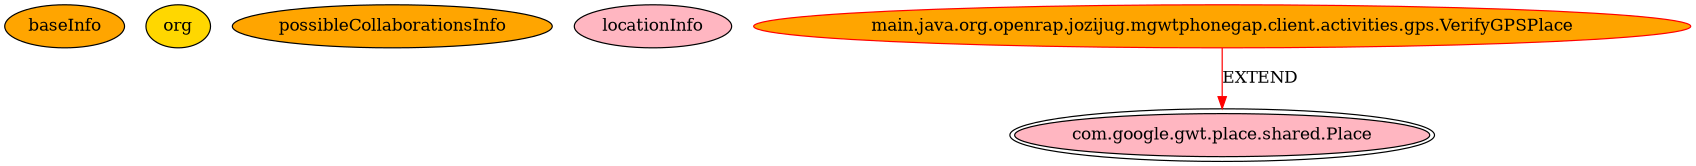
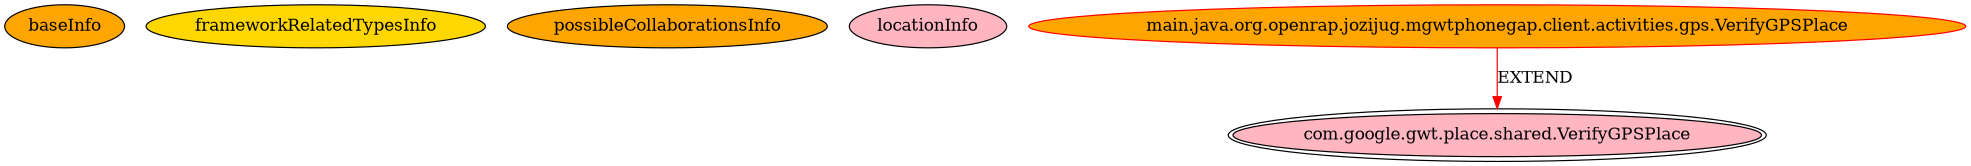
(178, 26) -> (316, 26)
(1222, 135) -> (1497, 135)
